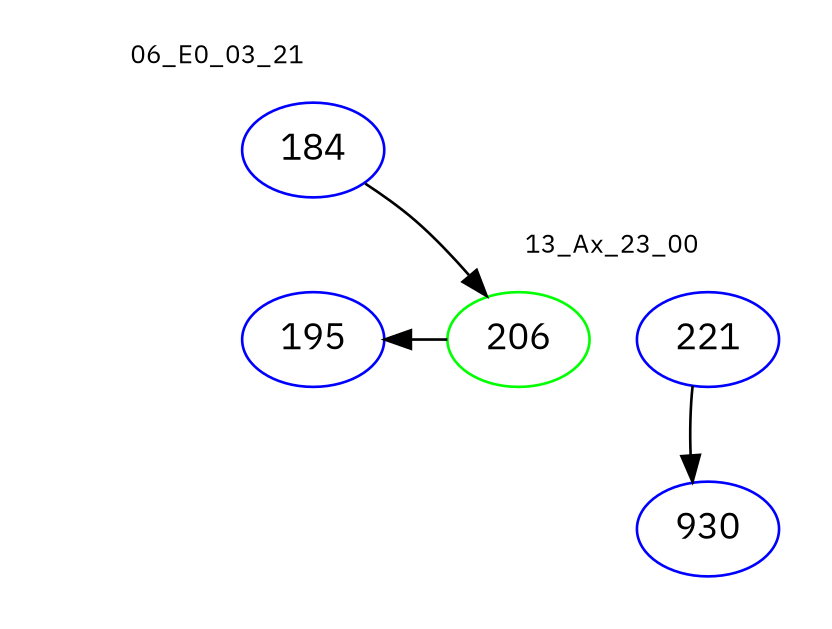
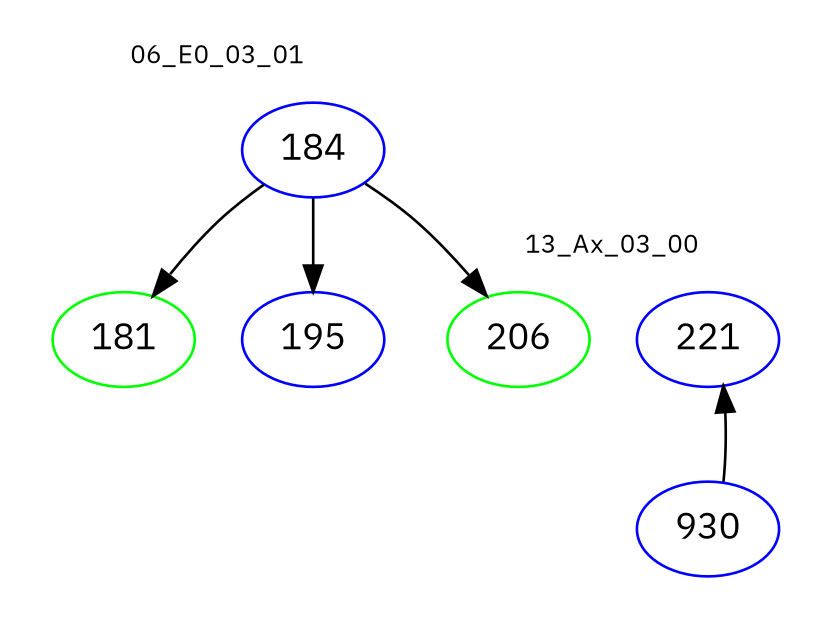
(218, 57) -> (218, 57)
(613, 246) -> (613, 246)
none -> (124, 340)
(429, 340) -> (313, 232)
(690, 421) -> (726, 447)
